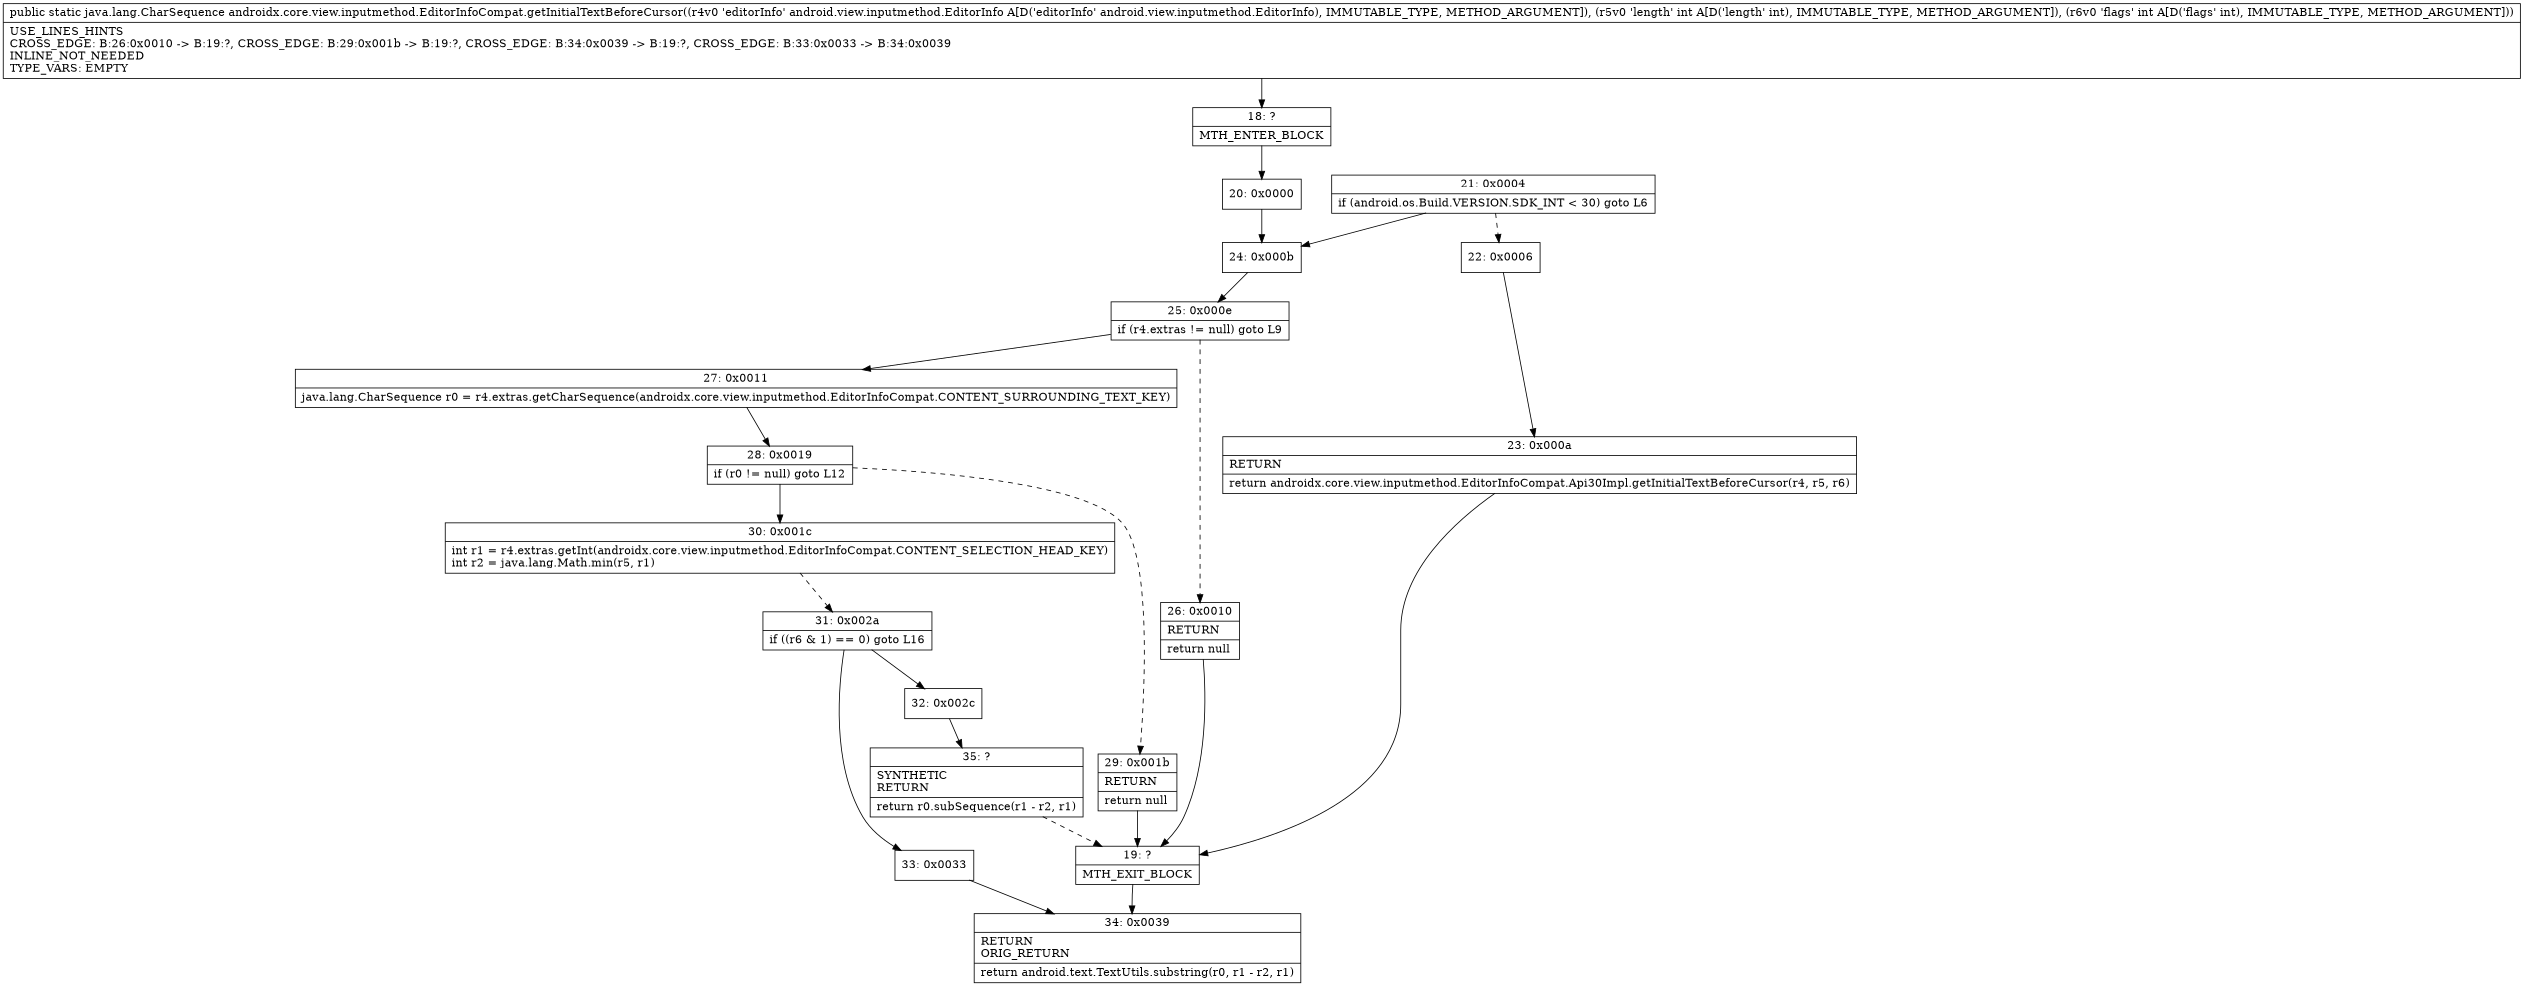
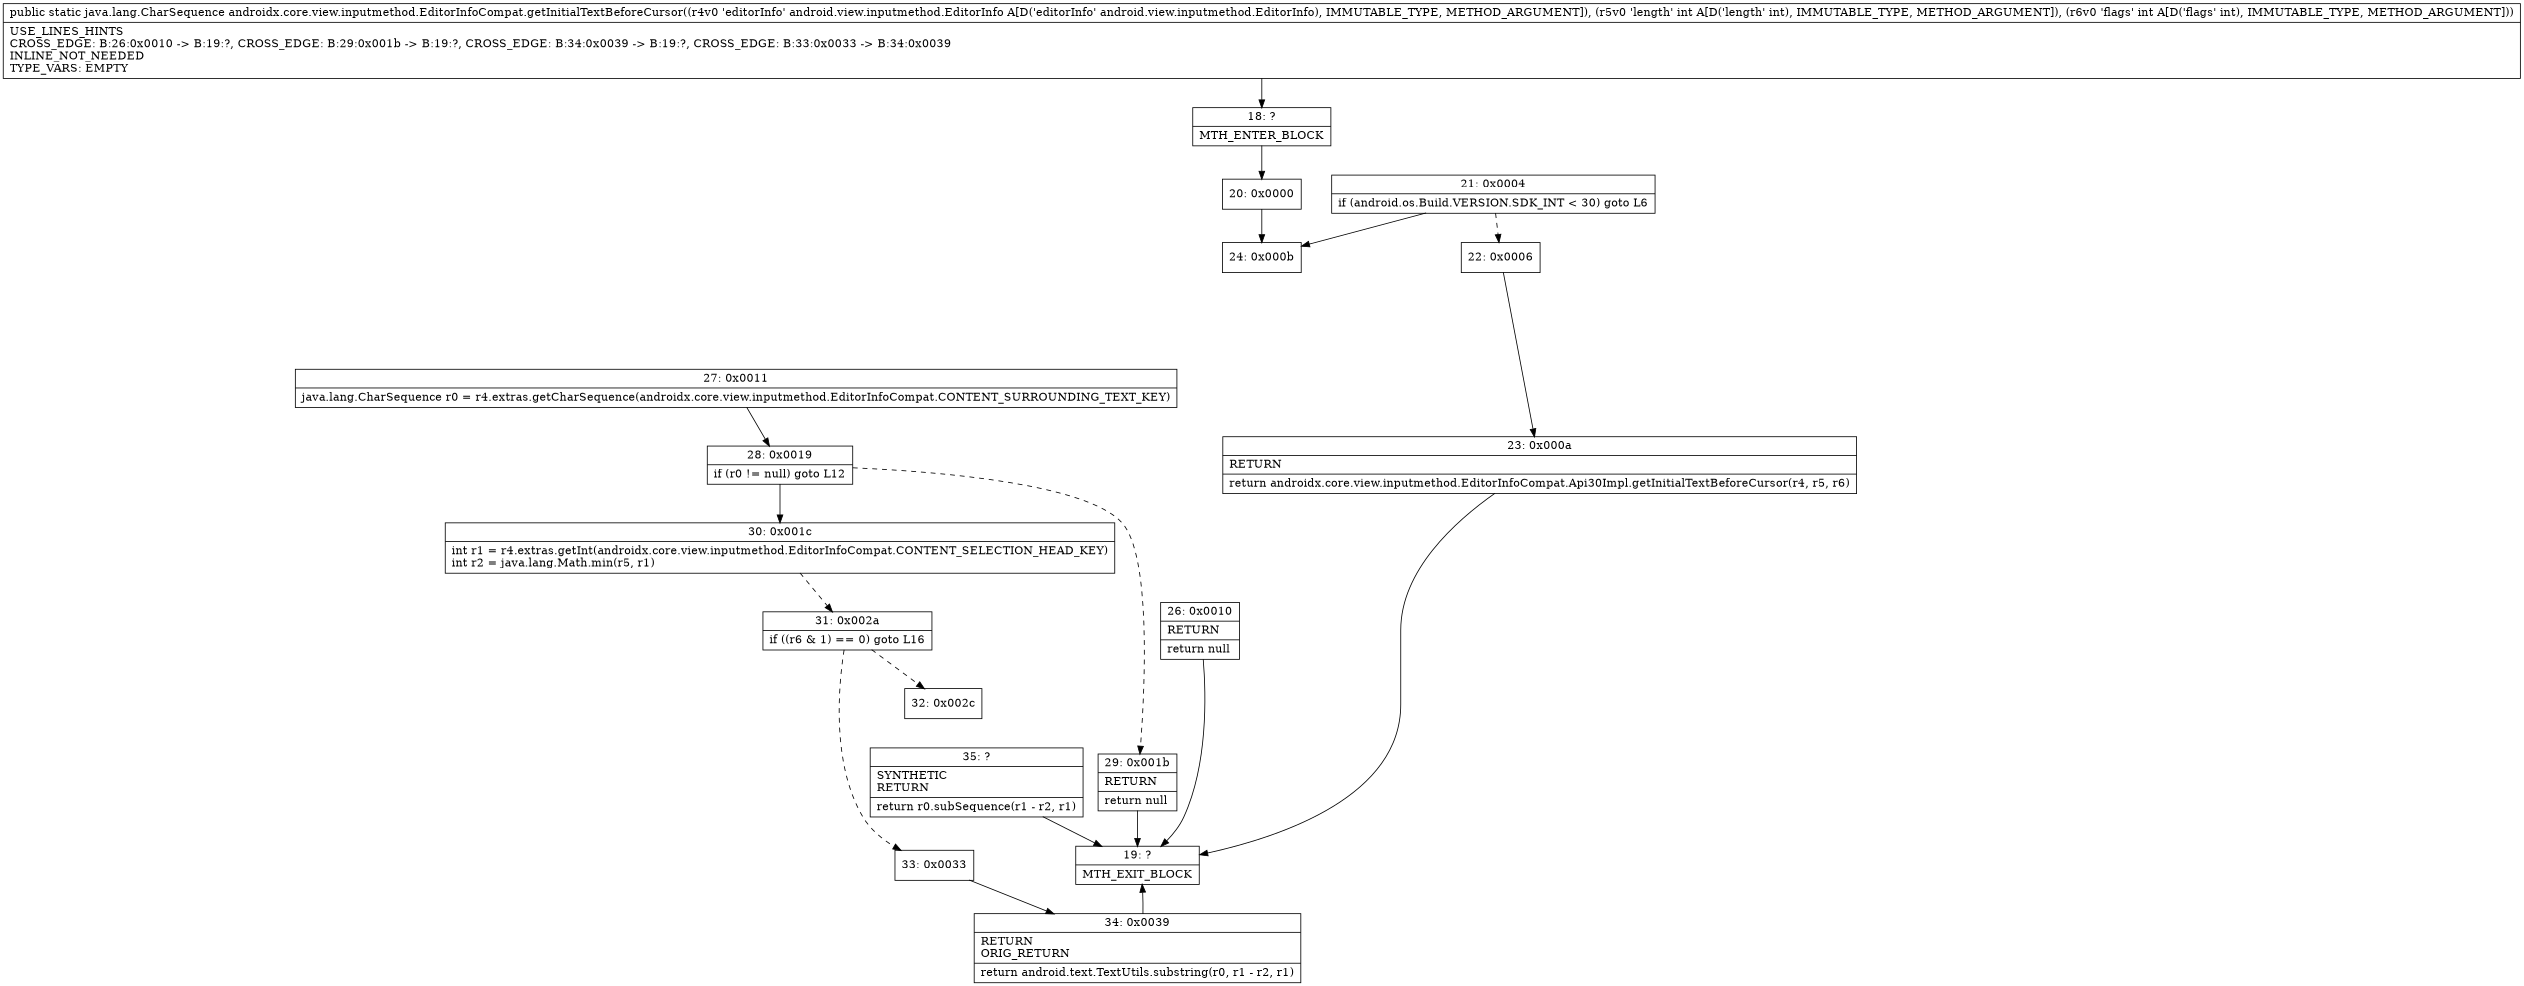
(1200, 321) -> none
(895, 667) -> (895, 667)
(954, 730) -> none
(843, 757) -> (843, 757)
(1069, 830) -> (1069, 830)
(1132, 895) -> (1143, 903)
